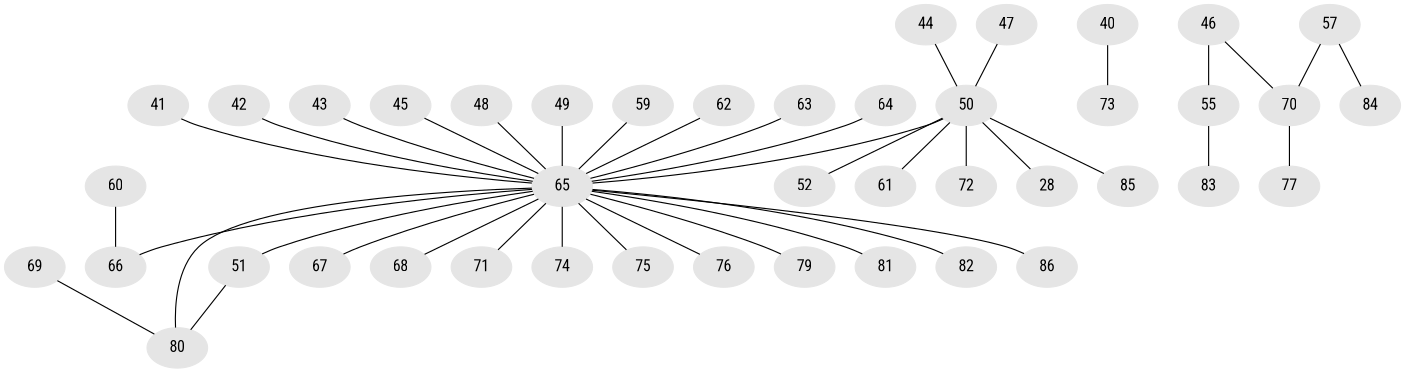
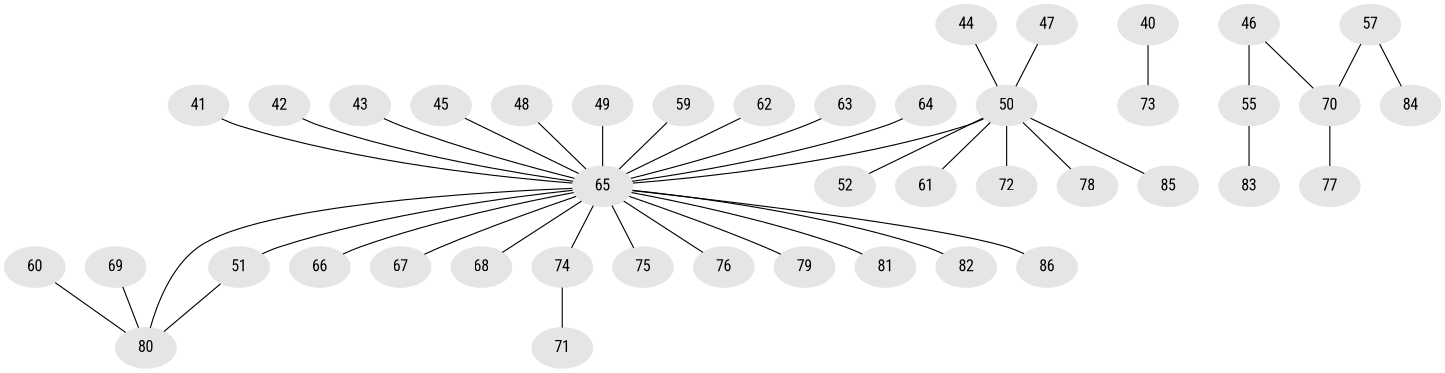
(1047, 186) -> (1087, 186)
(116, 227) -> (90, 308)
(522, 227) -> (562, 308)
